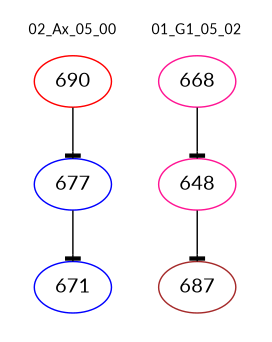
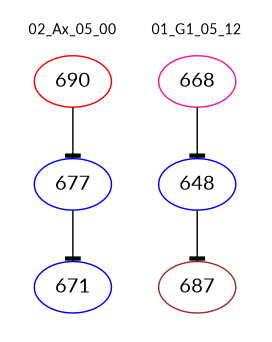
(197, 31) -> (197, 31)
(197, 184) -> (197, 184)
